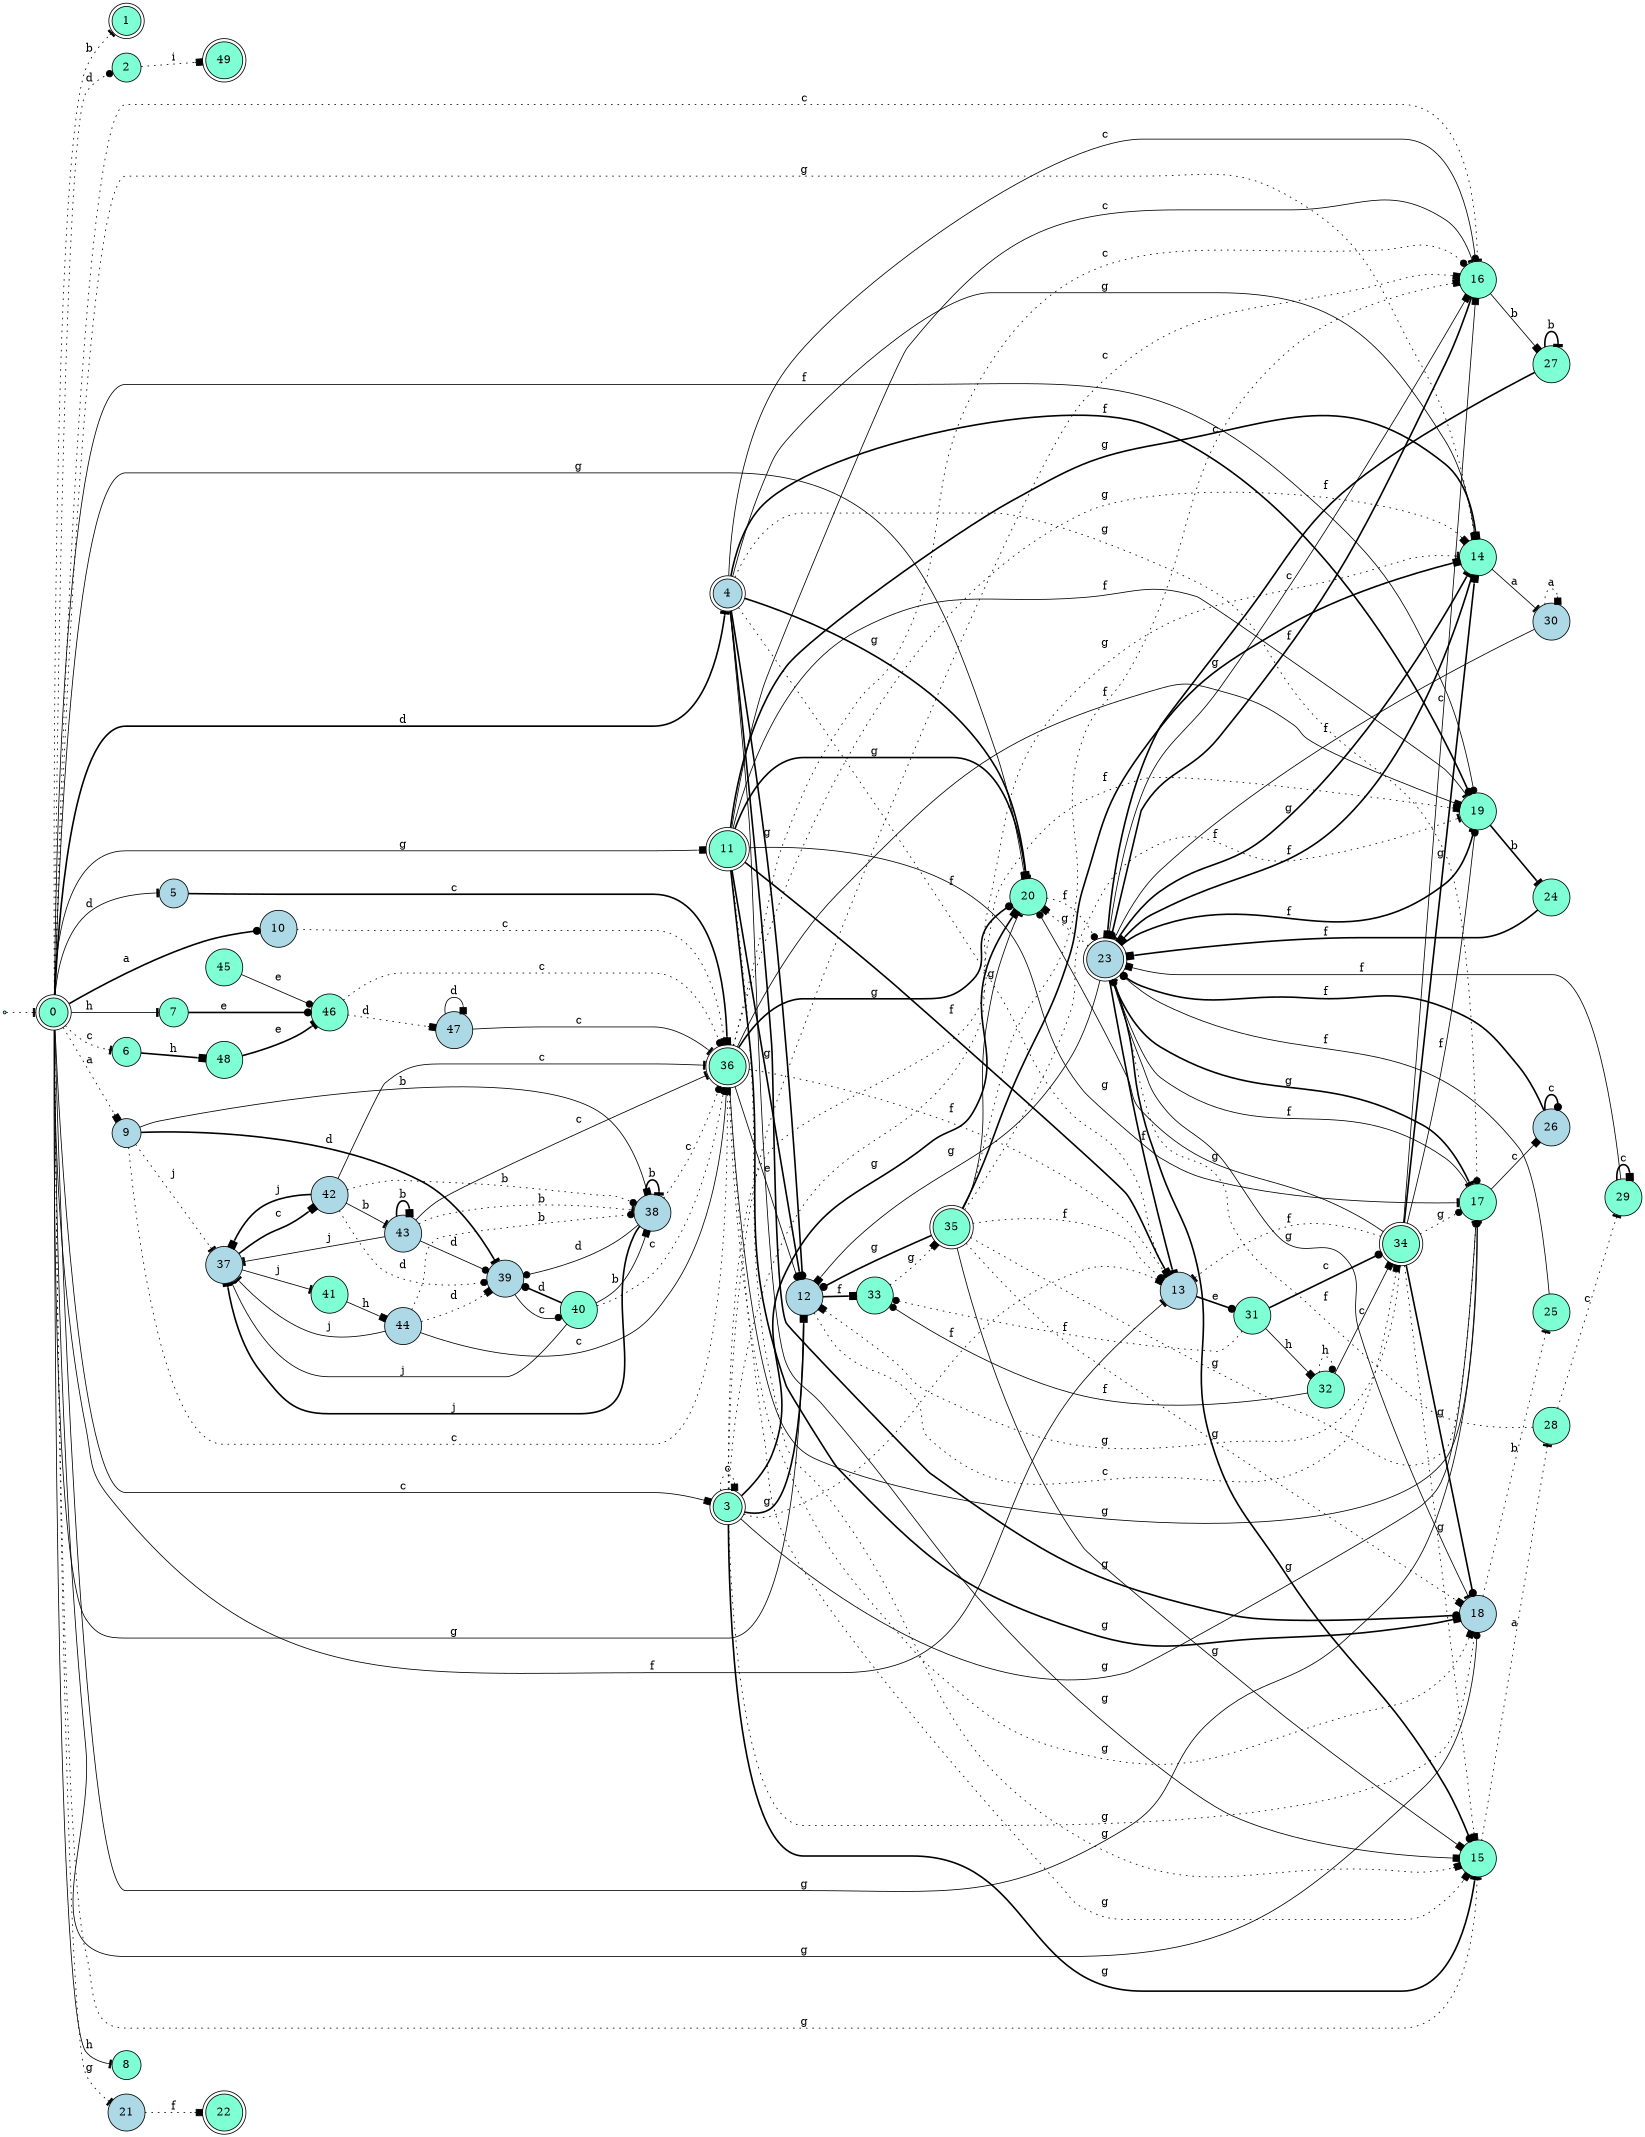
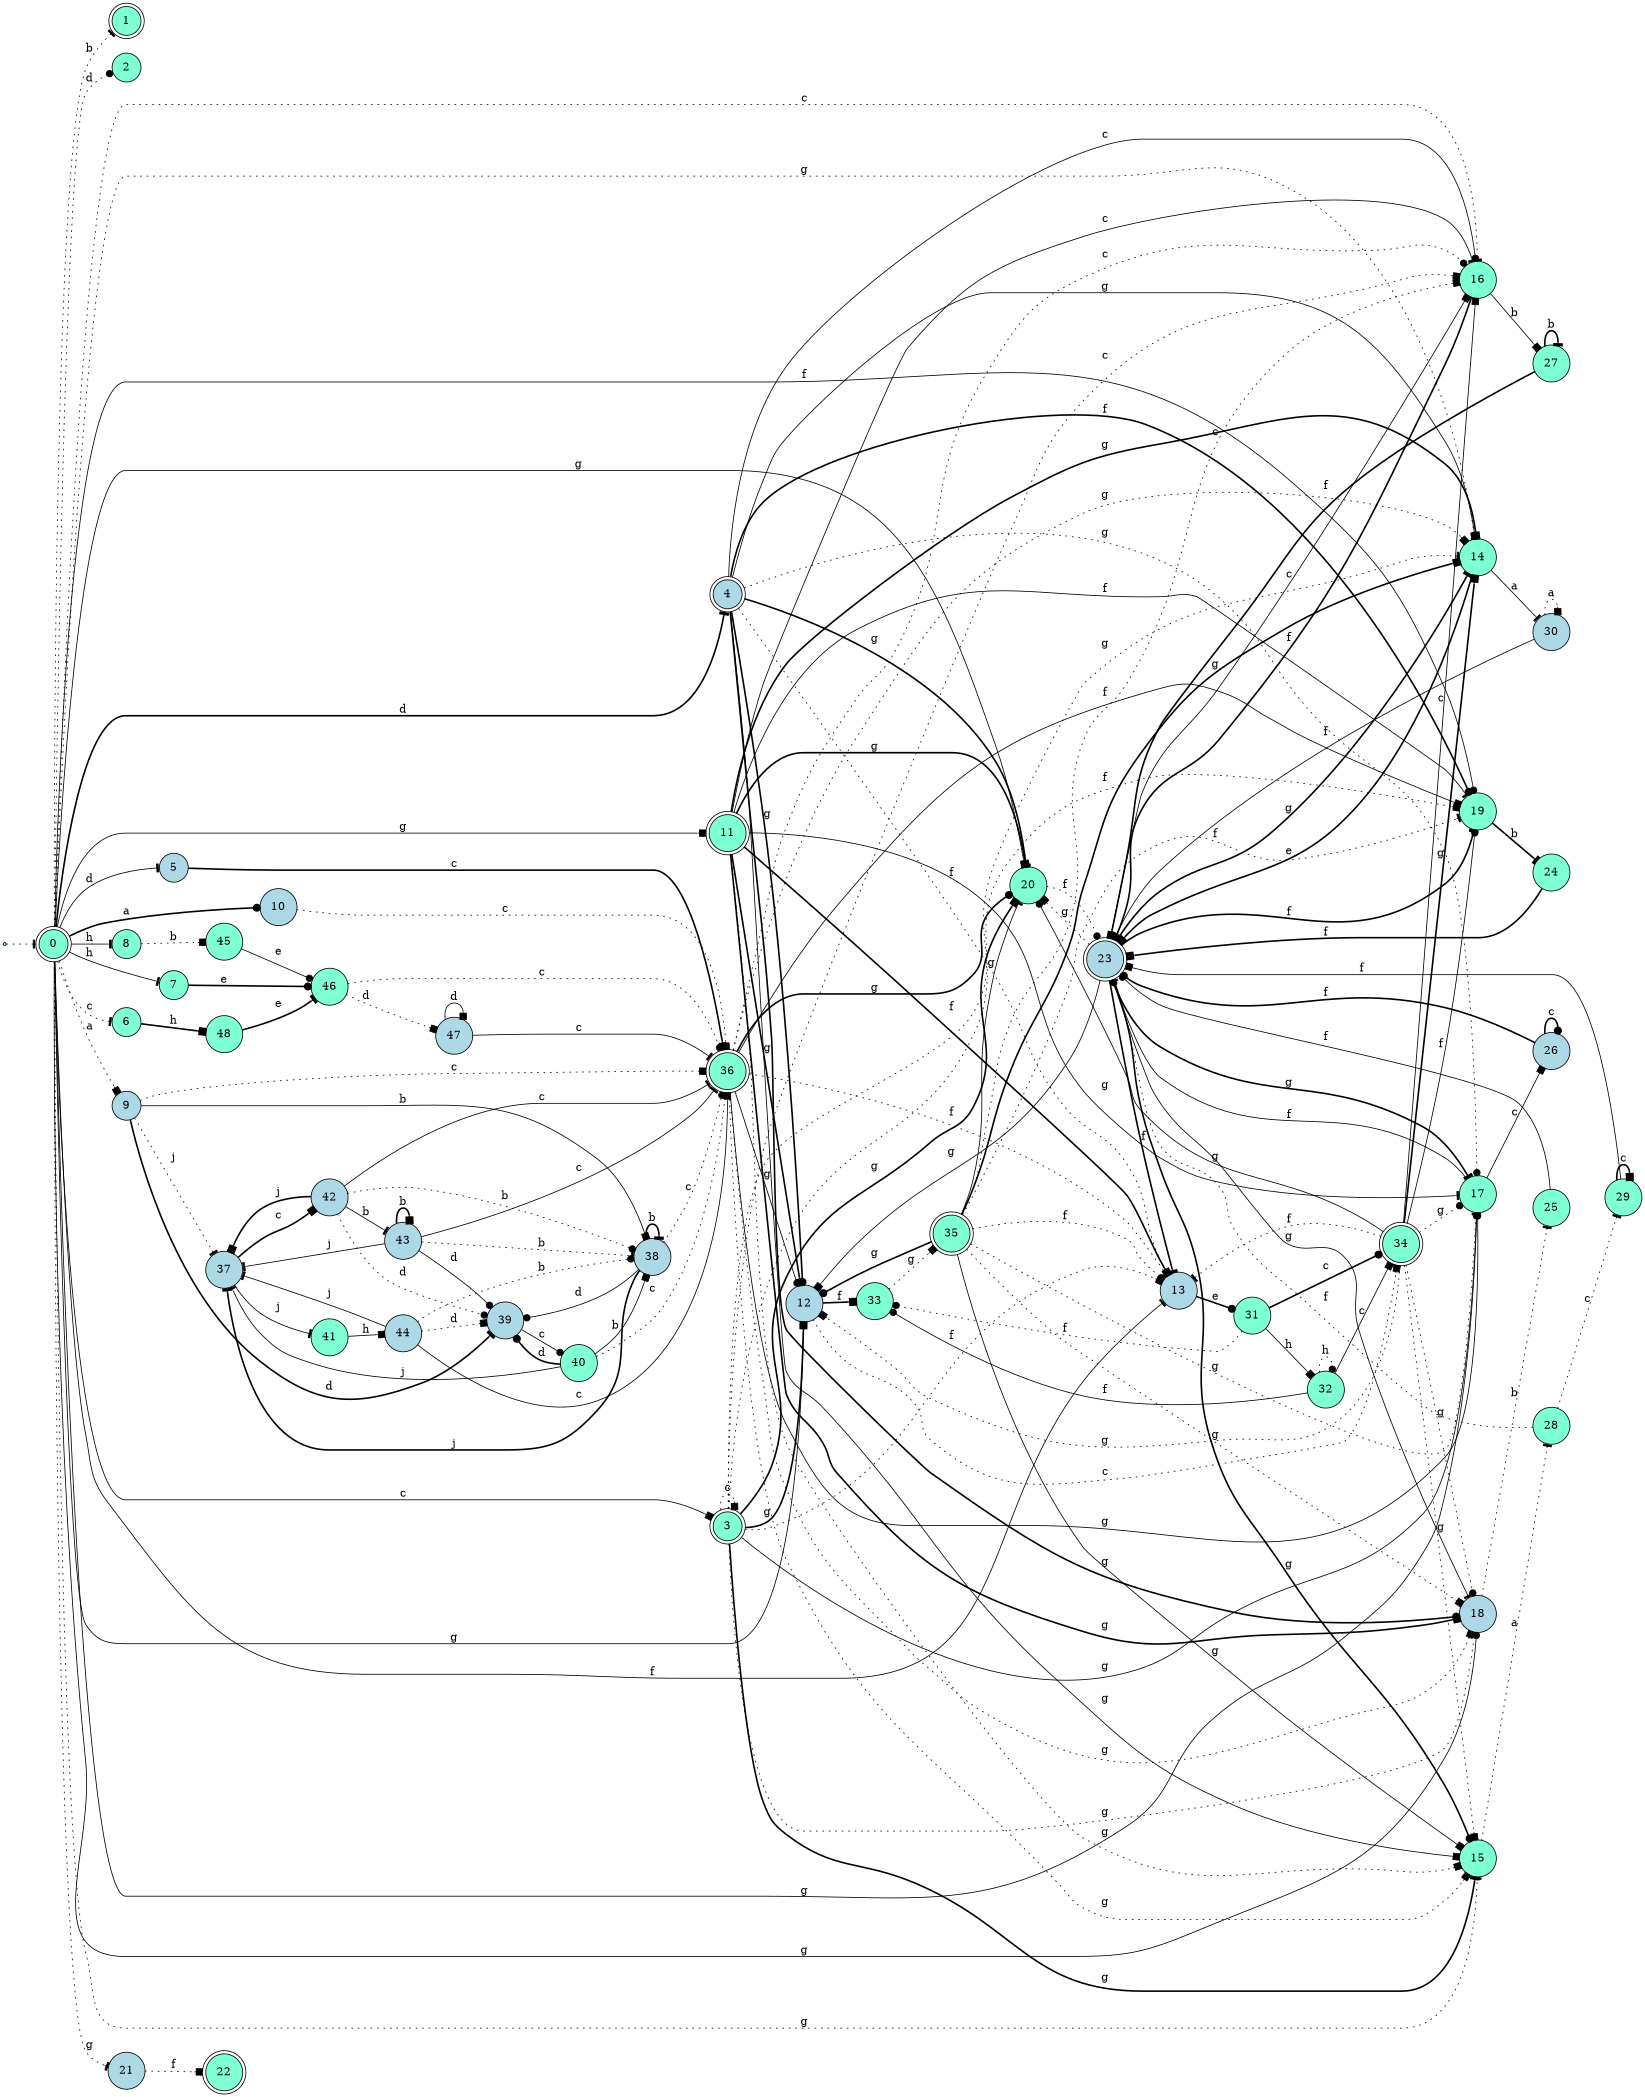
(224, 60) -> none
(1289, 851) -> (1289, 851)
none -> (169, 943)
(768, 1169) -> (768, 1174)
(1439, 1427) -> (1439, 1427)
